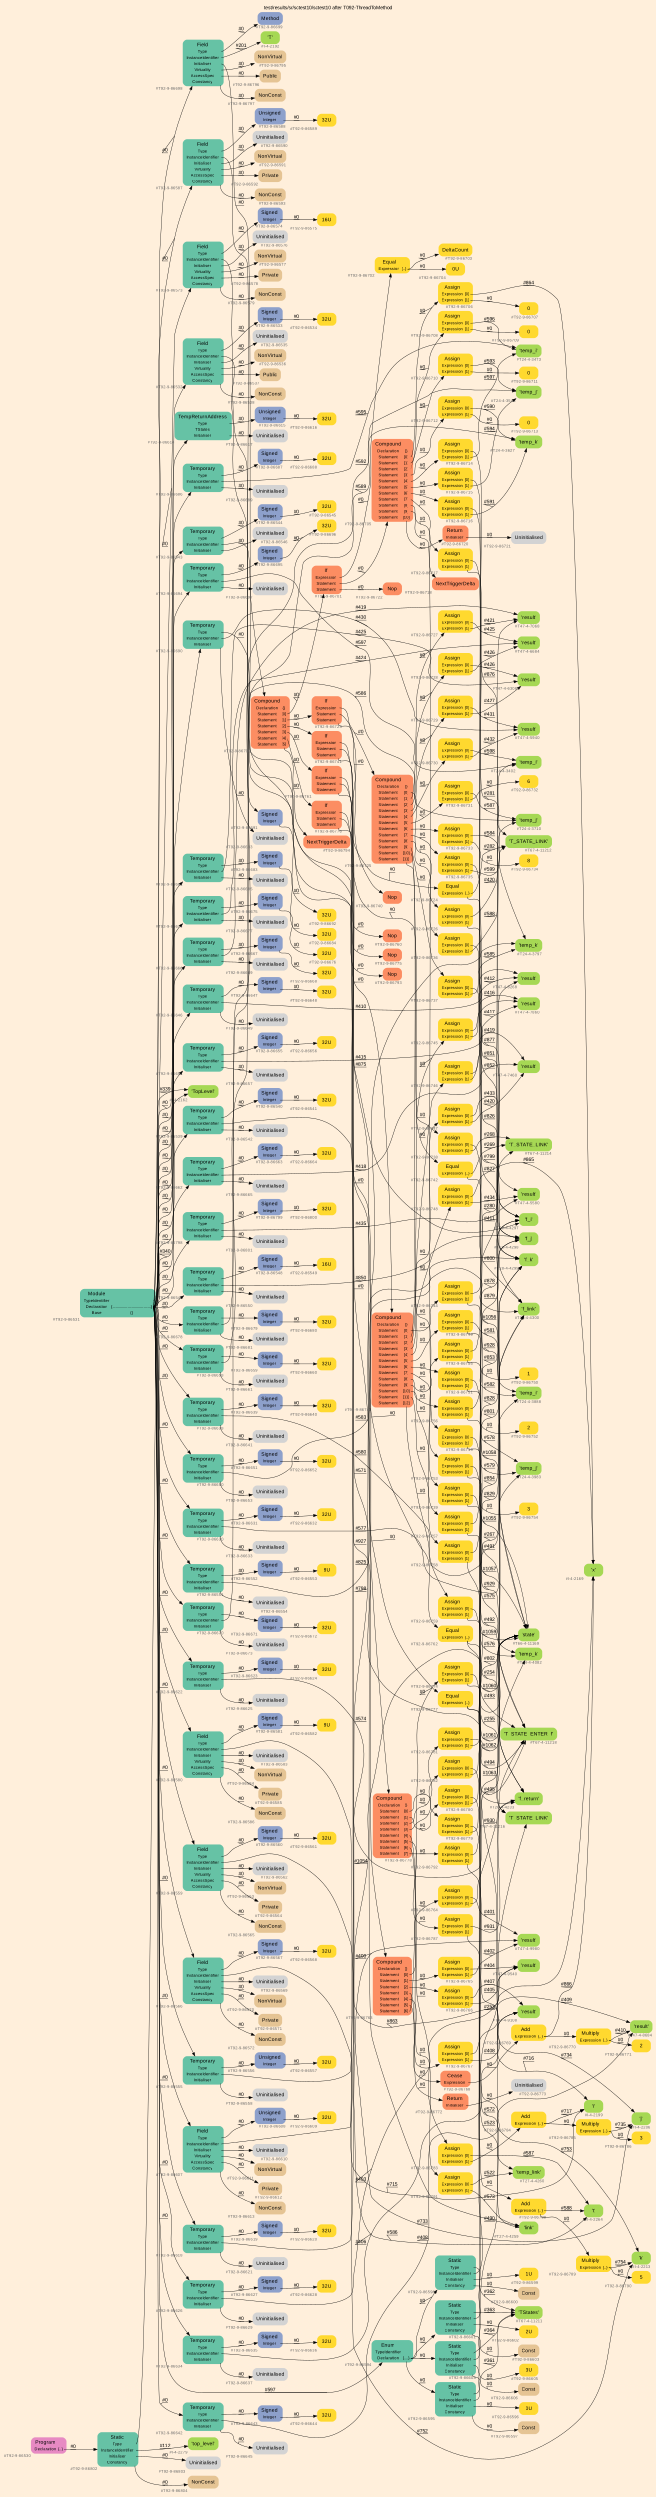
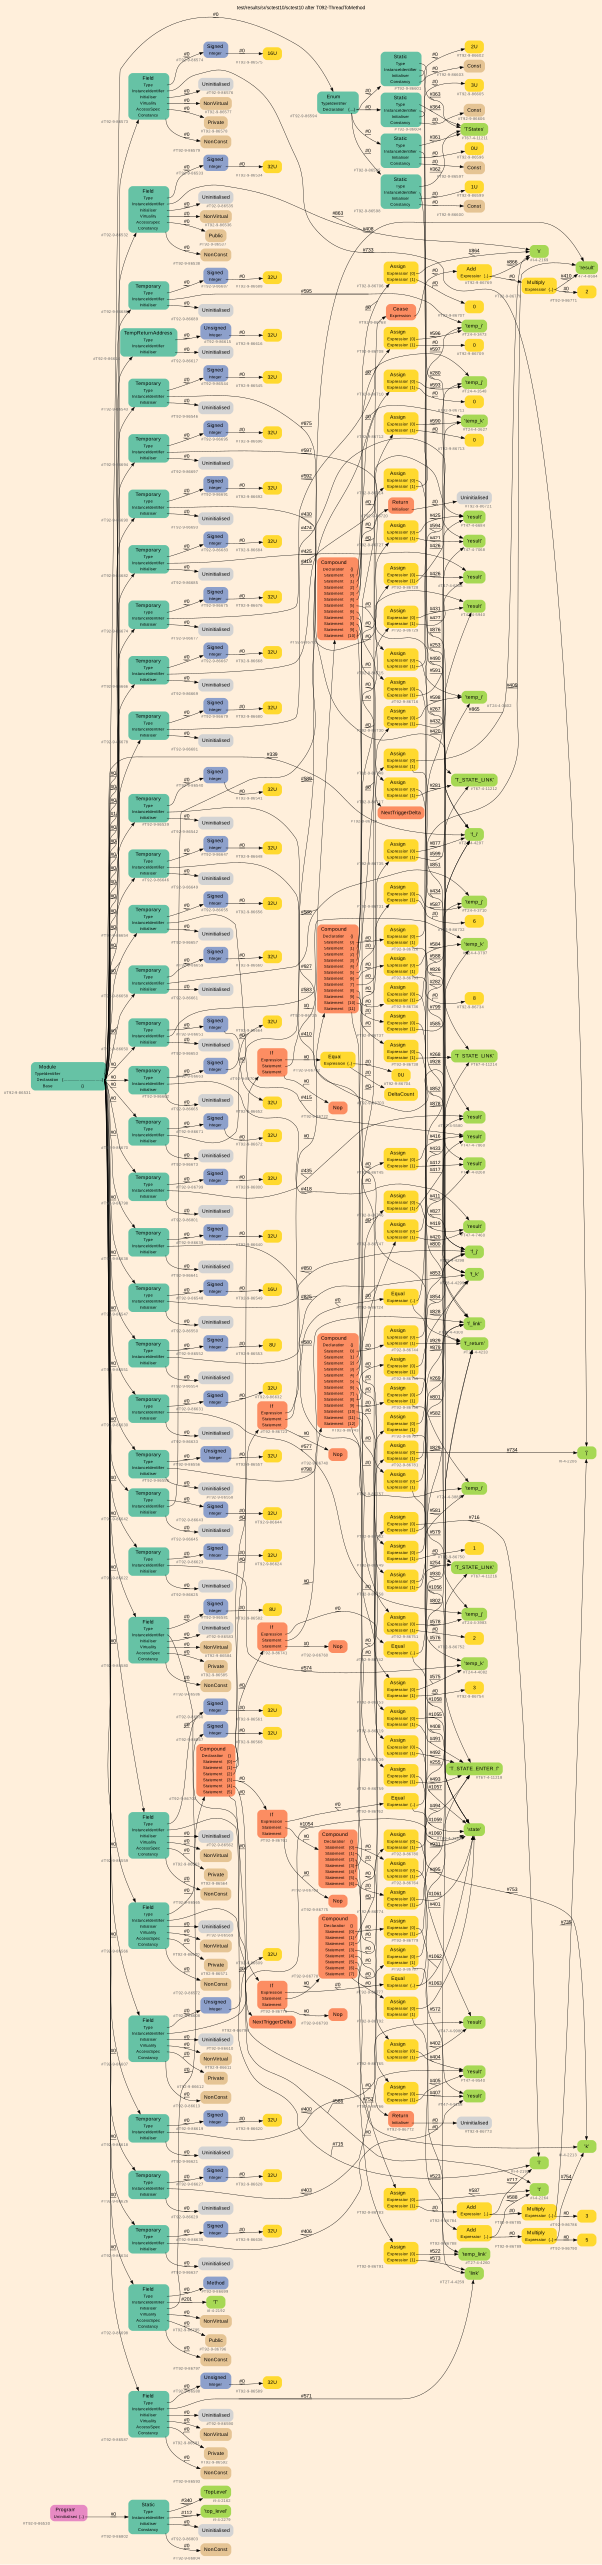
(203, 430) -> (148, 346)
(165, 1115) -> (113, 814)
(158, 1186) -> (142, 757)
(270, 2390) -> (216, 15)
(46, 2449) -> (66, 2517)
